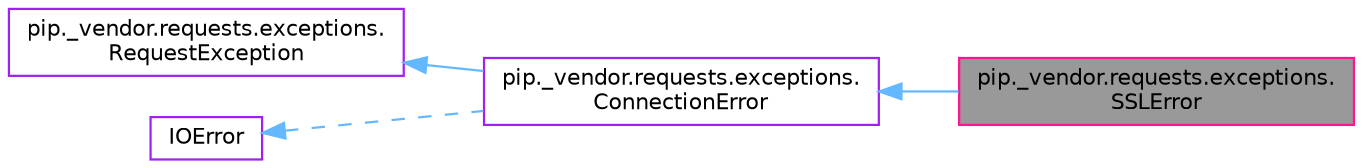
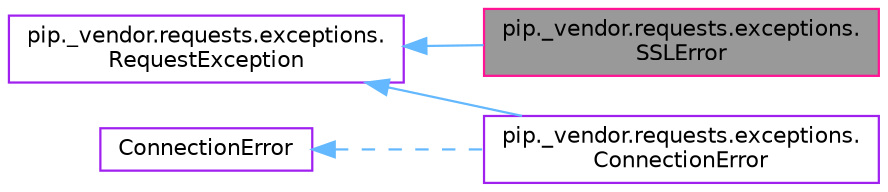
(930, 91) -> (455, 46)
(206, 138) -> (206, 149)
